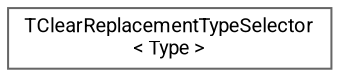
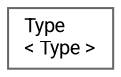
(170, 38) -> (61, 38)
